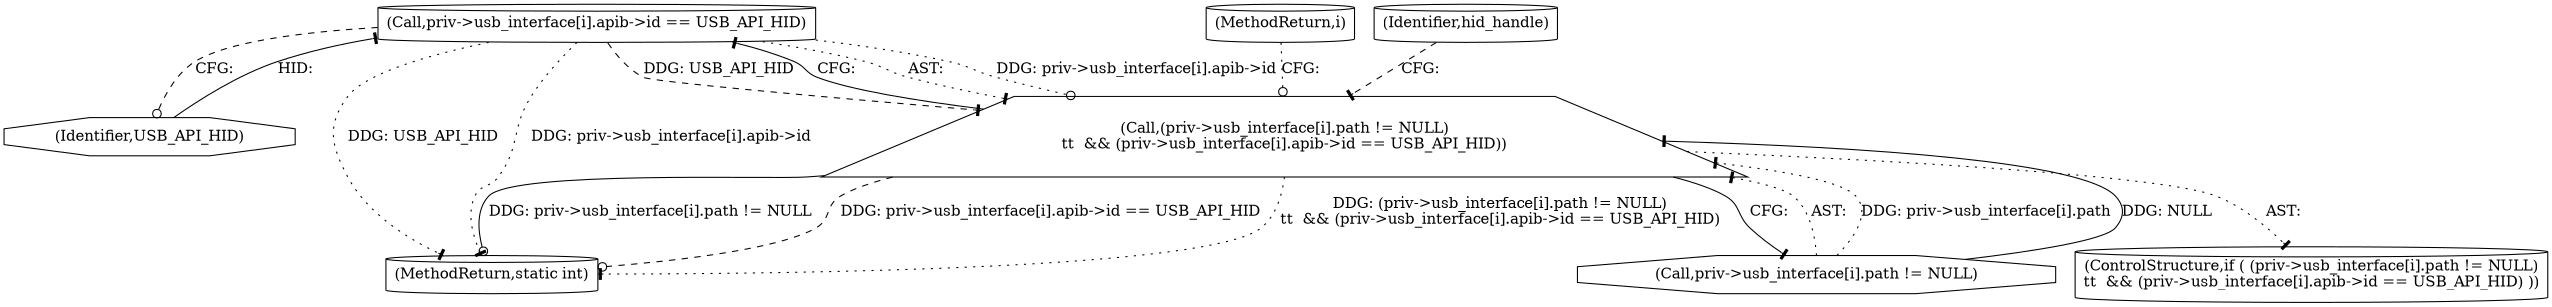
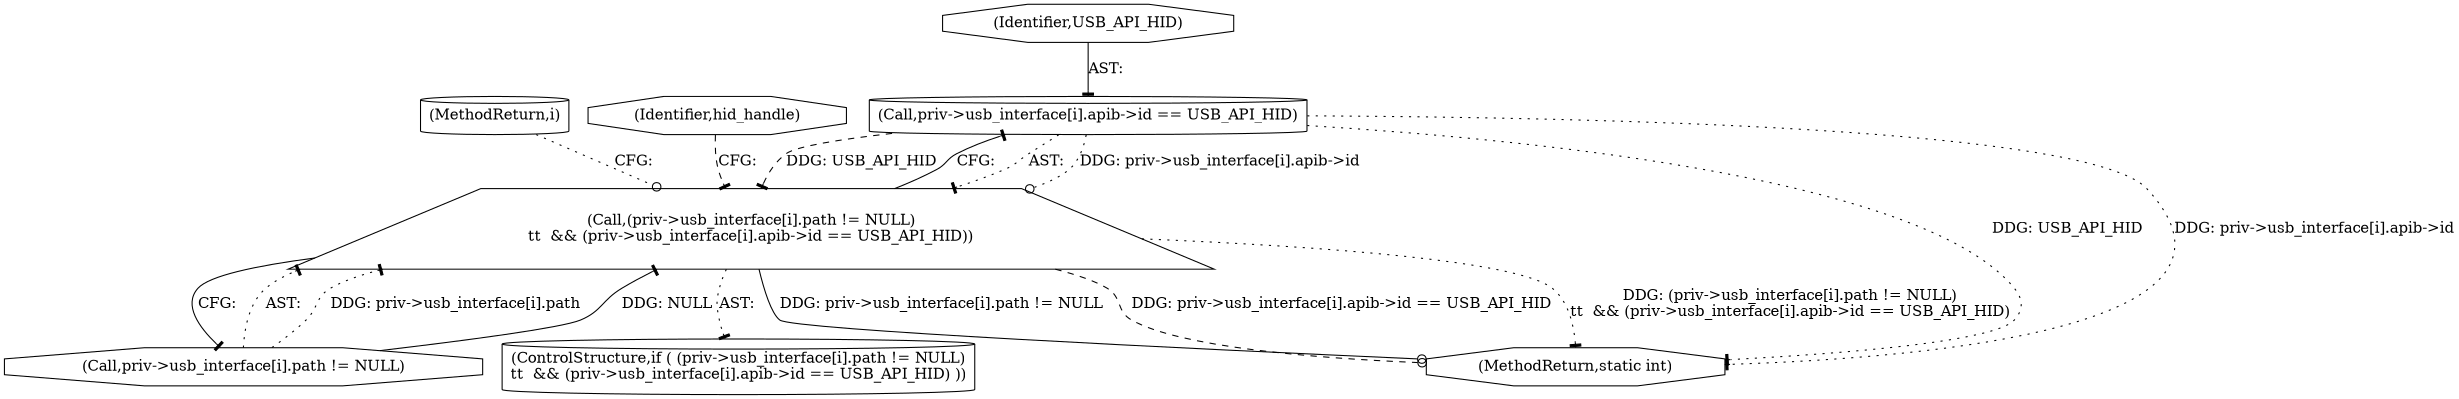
(1466, 23) -> (717, 116)
(255, 42) -> none
(298, 69) -> (1108, 69)
(492, 275) -> (1576, 367)
